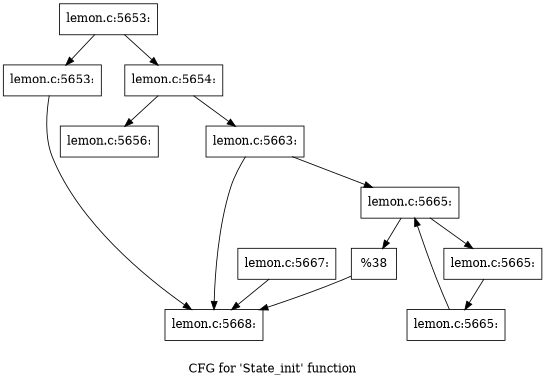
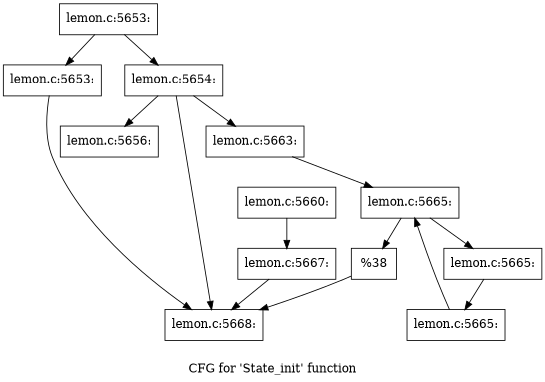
none -> (287, 203)
(221, 227) -> (193, 199)
